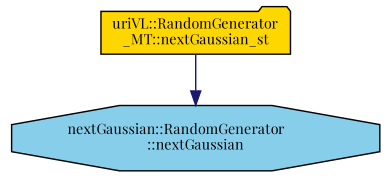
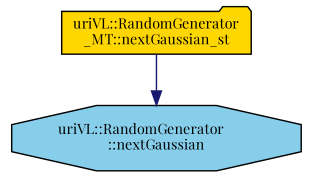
(196, 138) -> (156, 138)
